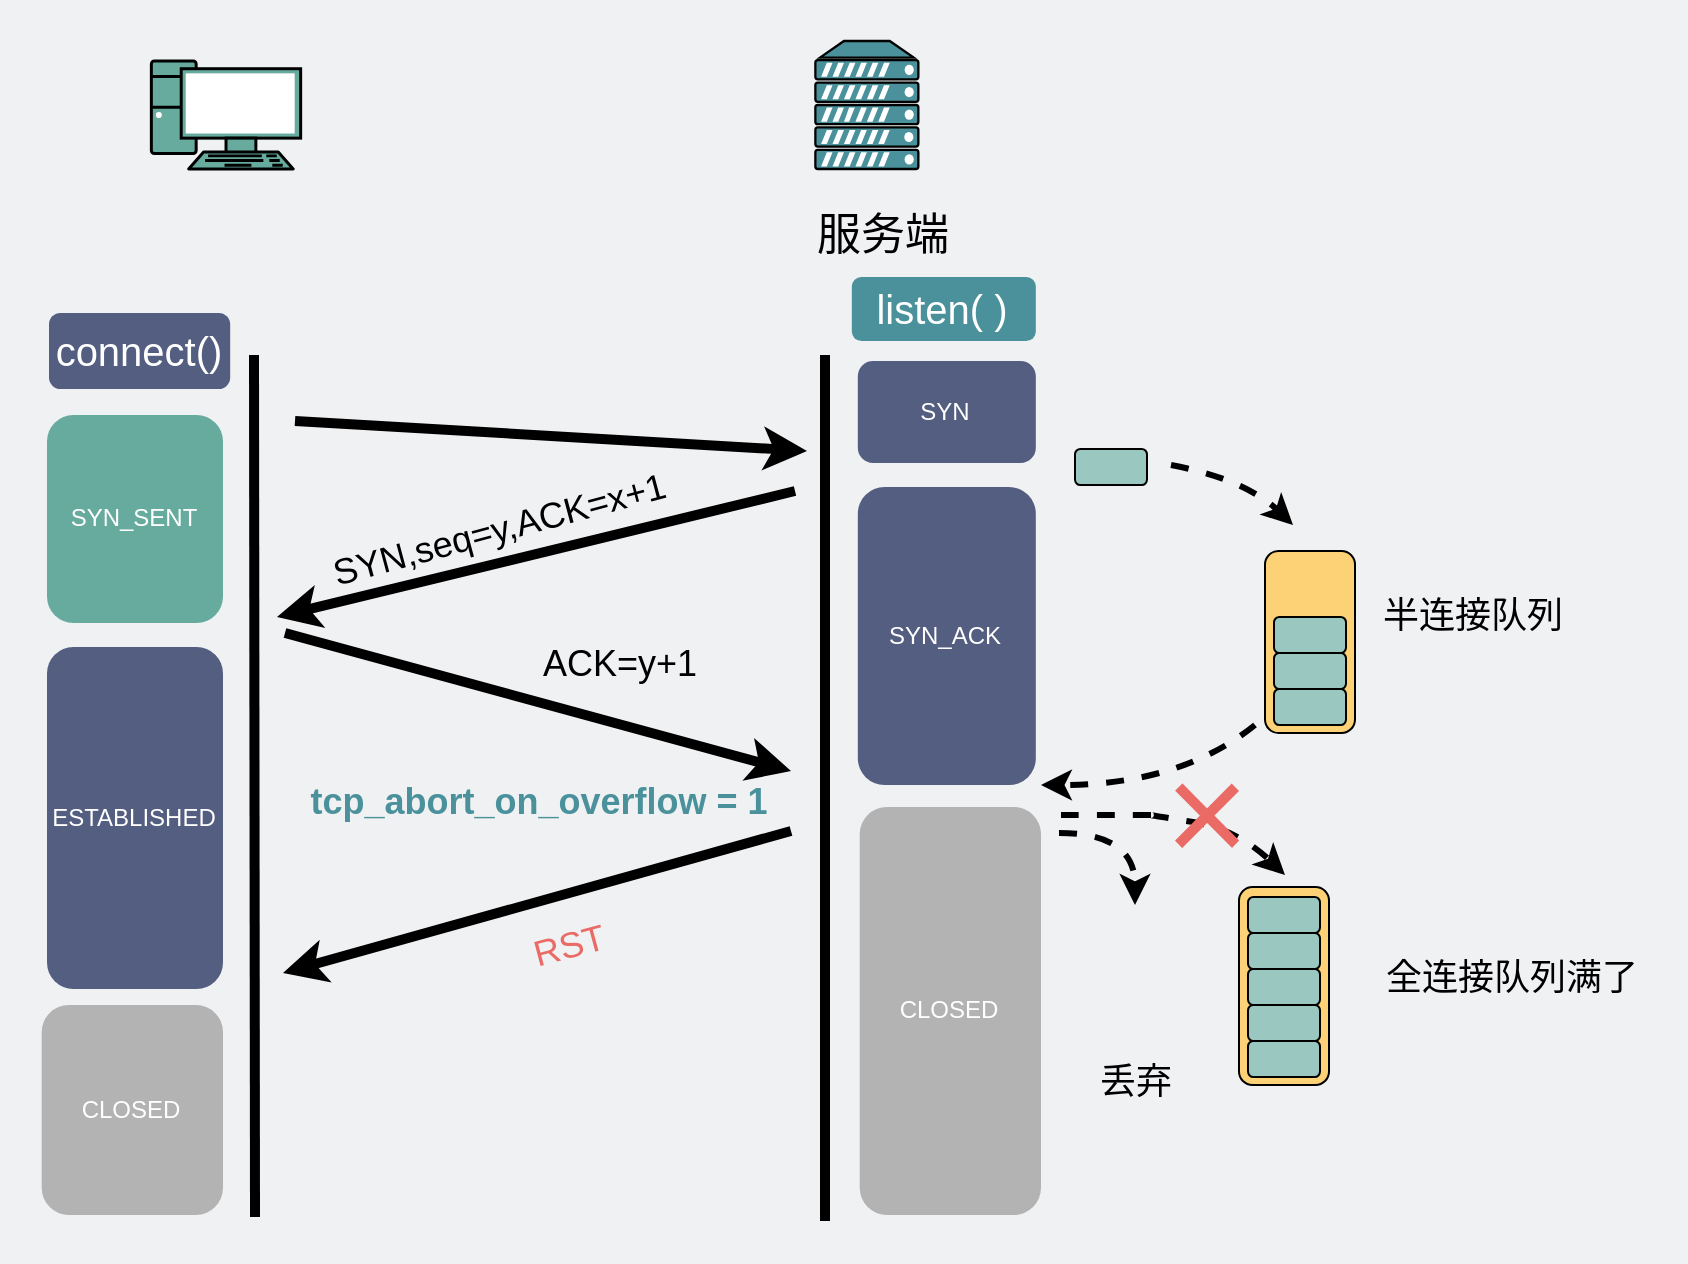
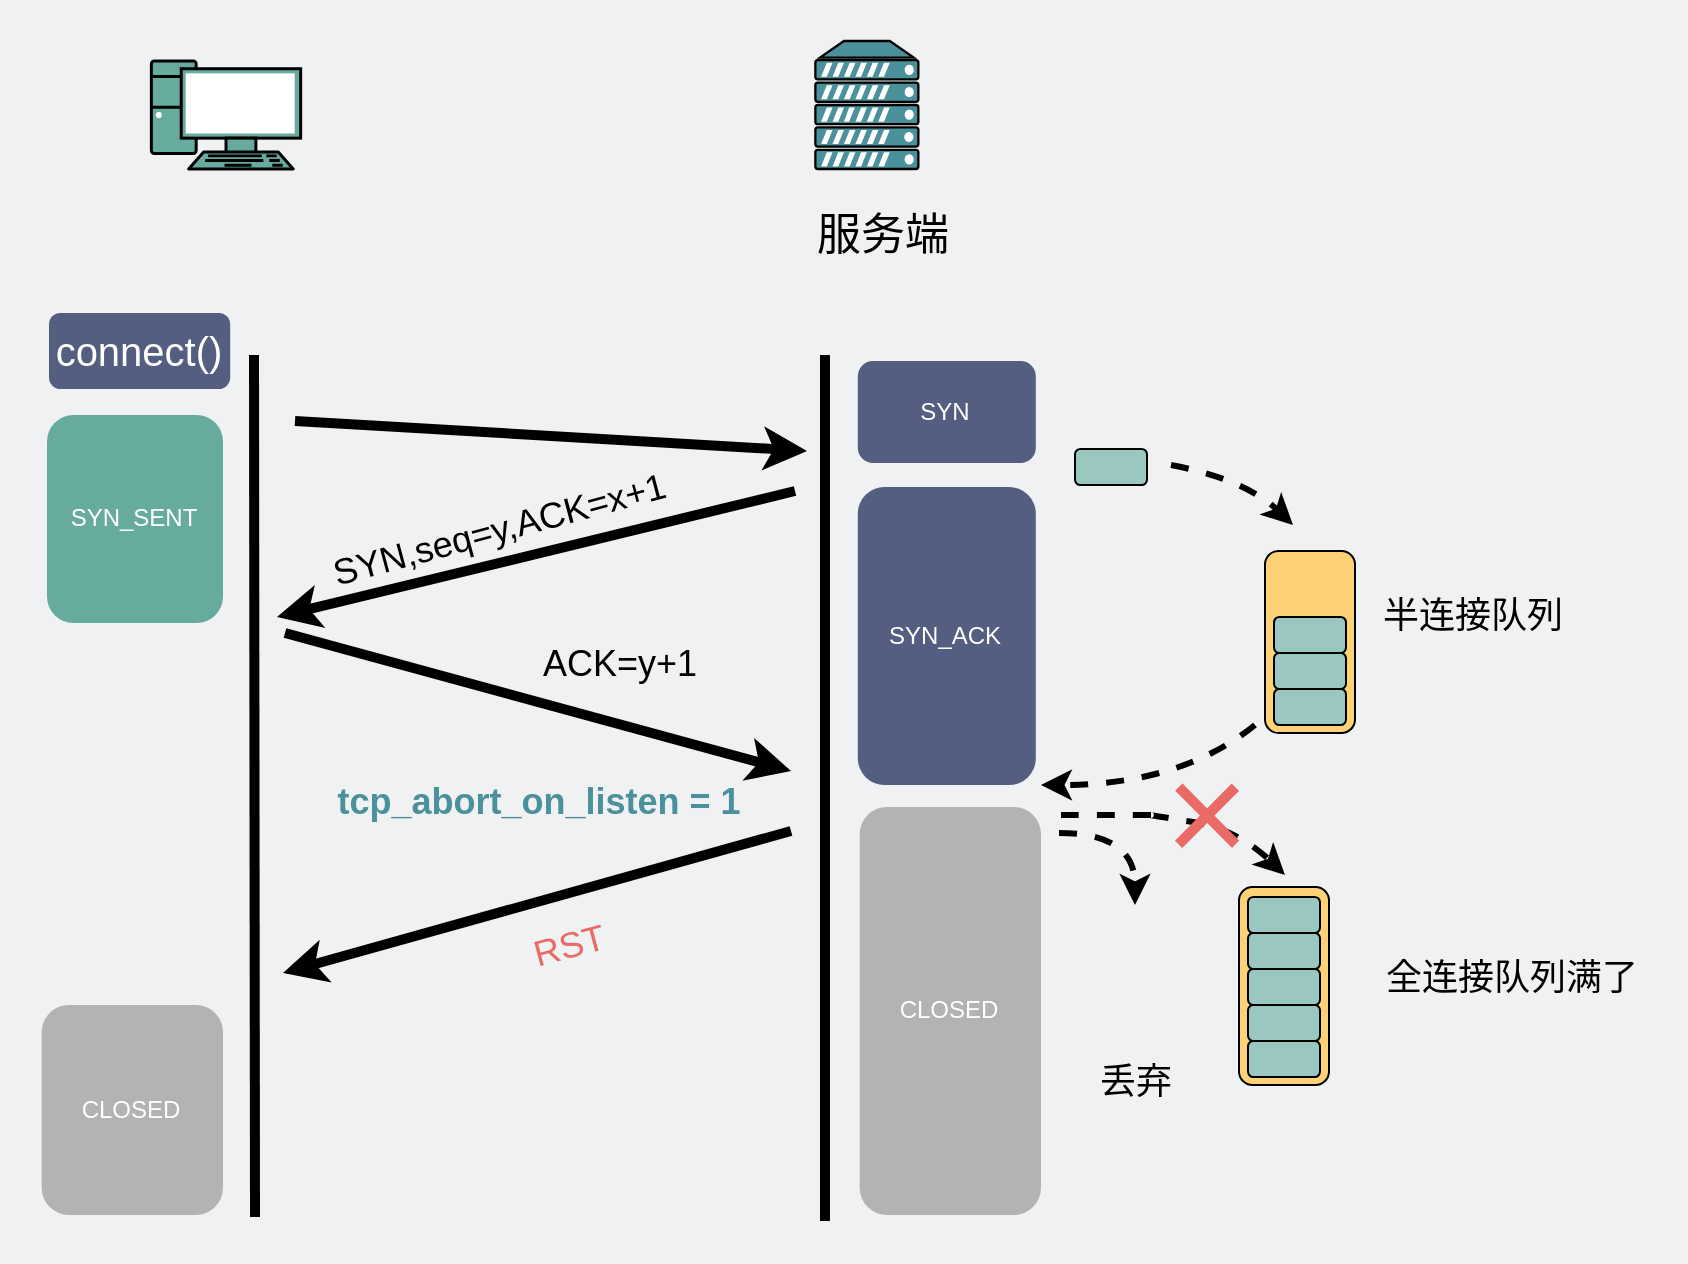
(944, 309) -> none
(540, 803) -> (540, 803)
(135, 818) -> none
